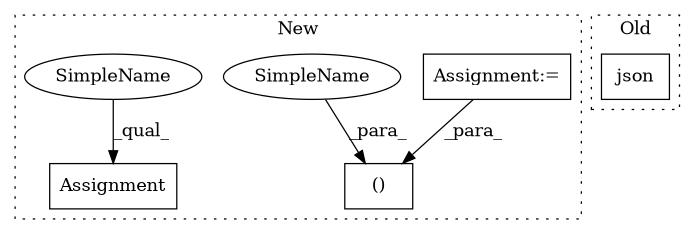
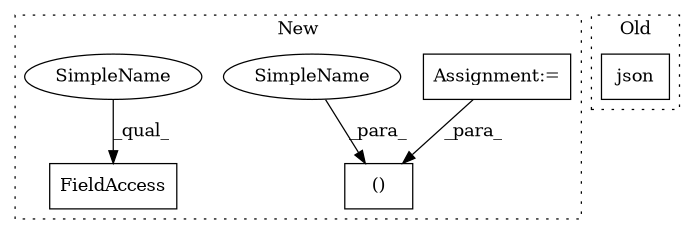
(113, 186) -> (113, 186)
